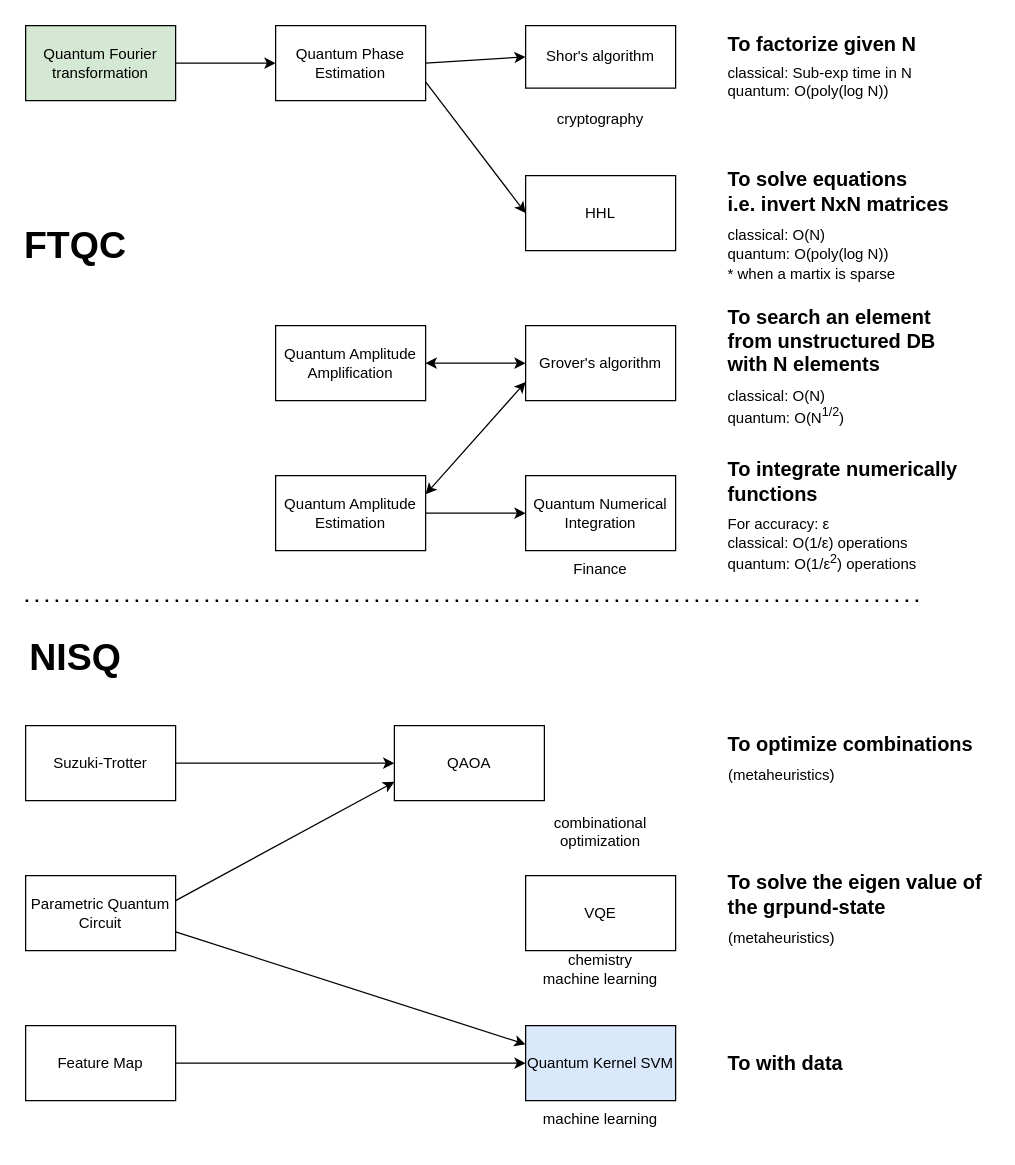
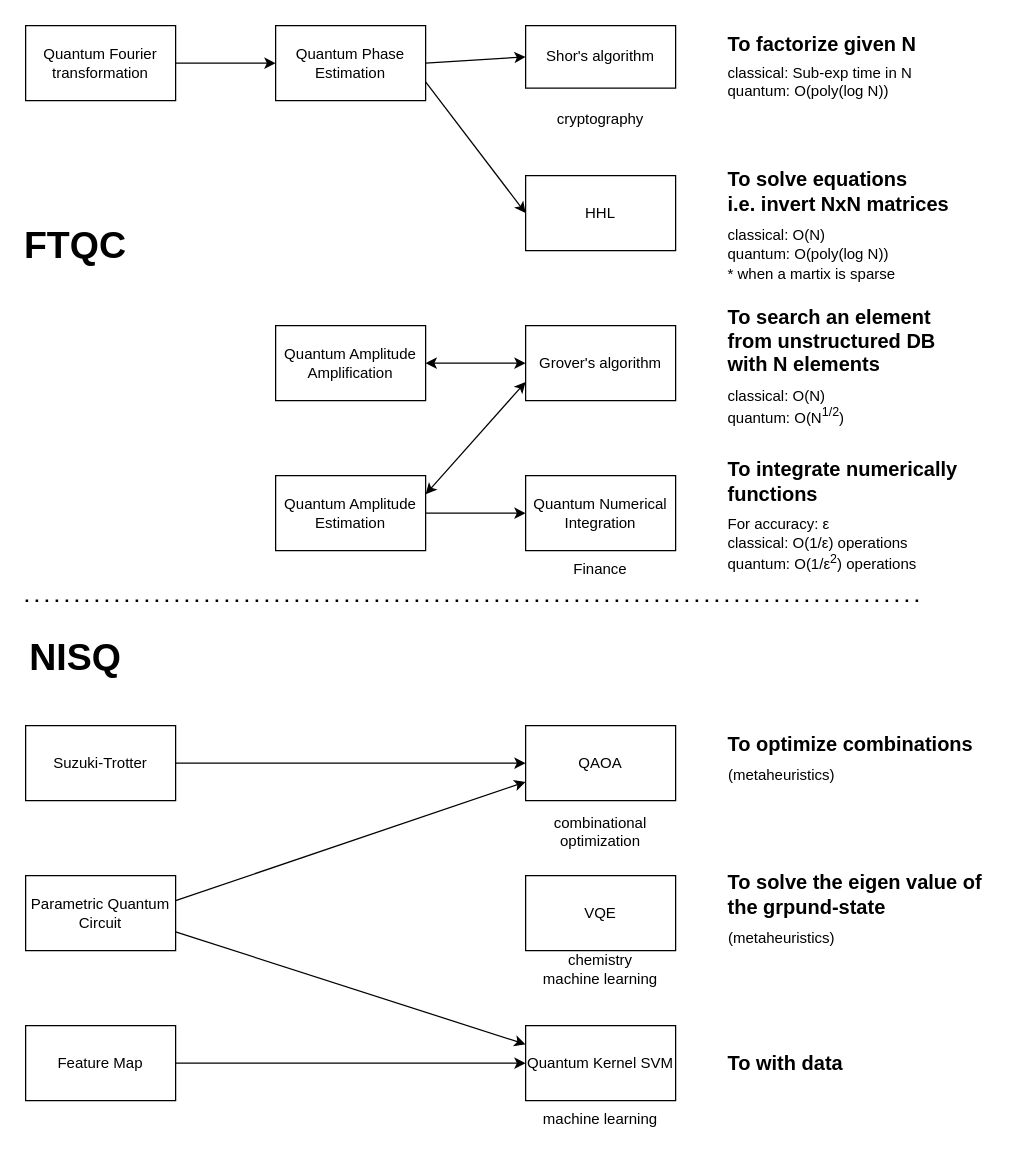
(101, 63) -> (101, 63)
(469, 763) -> (601, 763)
(601, 1063) -> (601, 1063)
